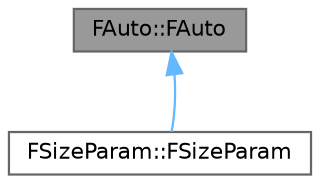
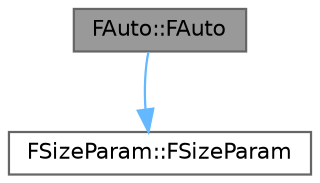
(175, 103) -> (145, 81)
